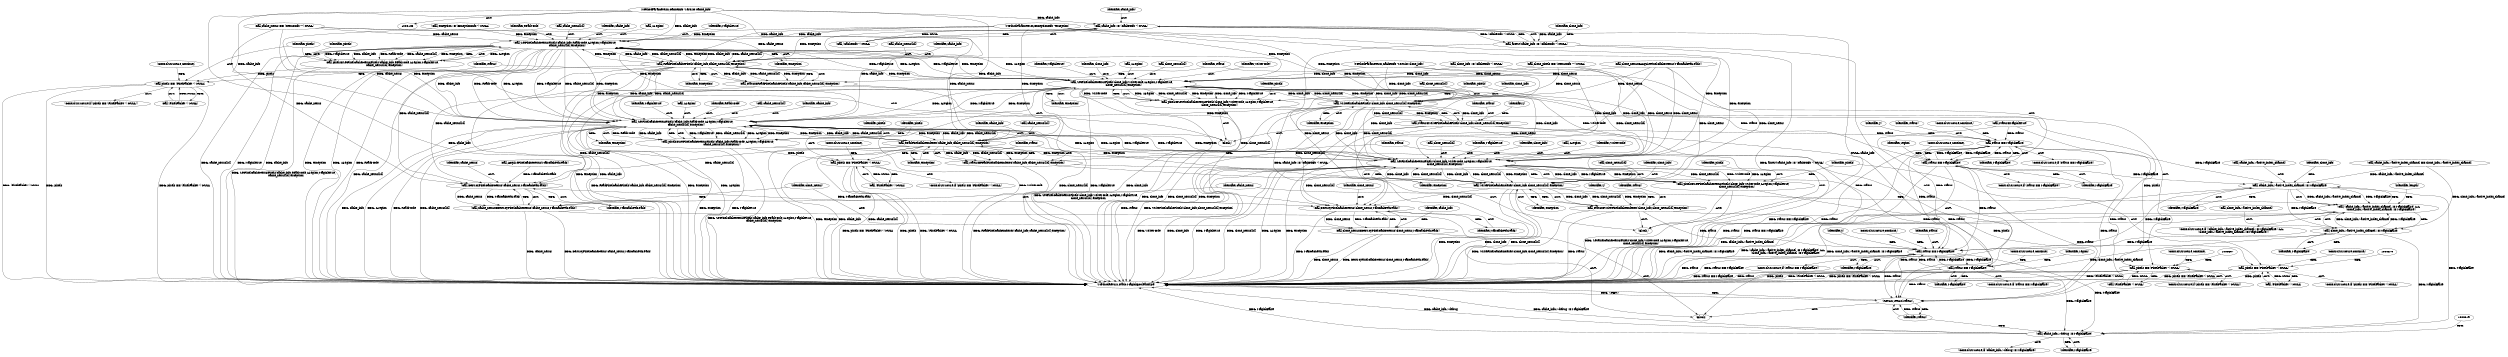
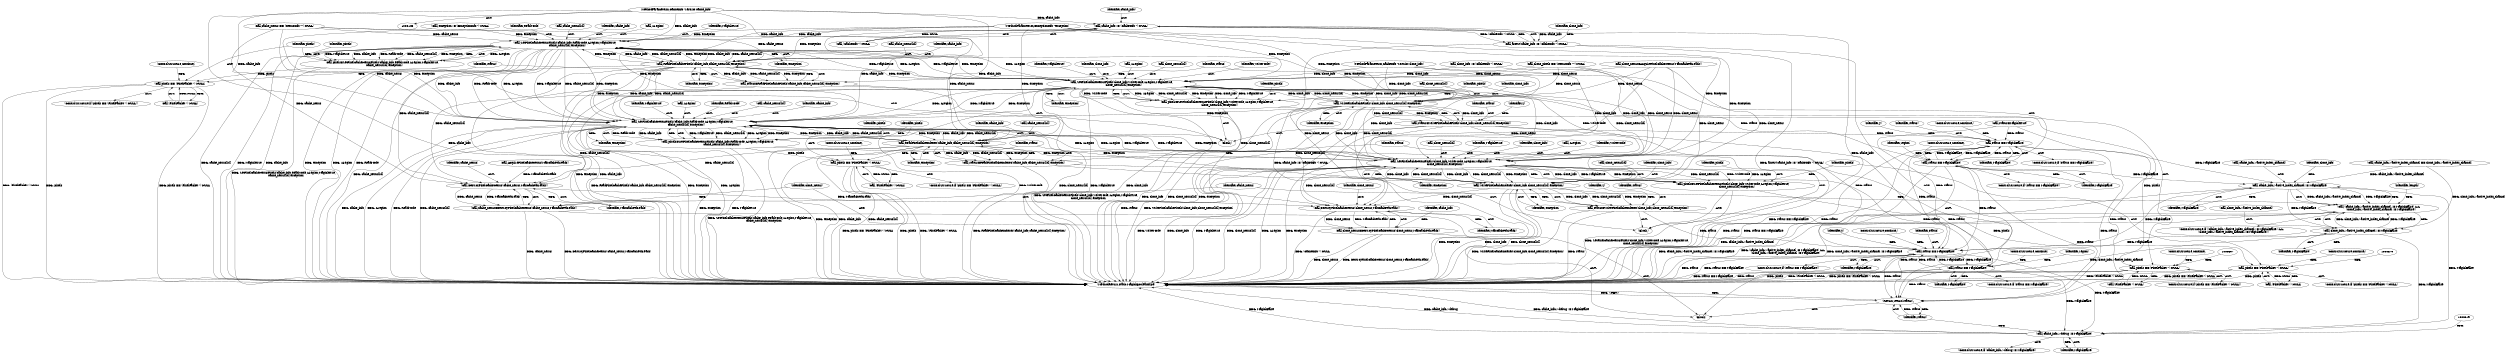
(1006, 35) -> (1006, 35)
(1863, 153) -> (1863, 153)
(1312, 252) -> (1312, 252)
